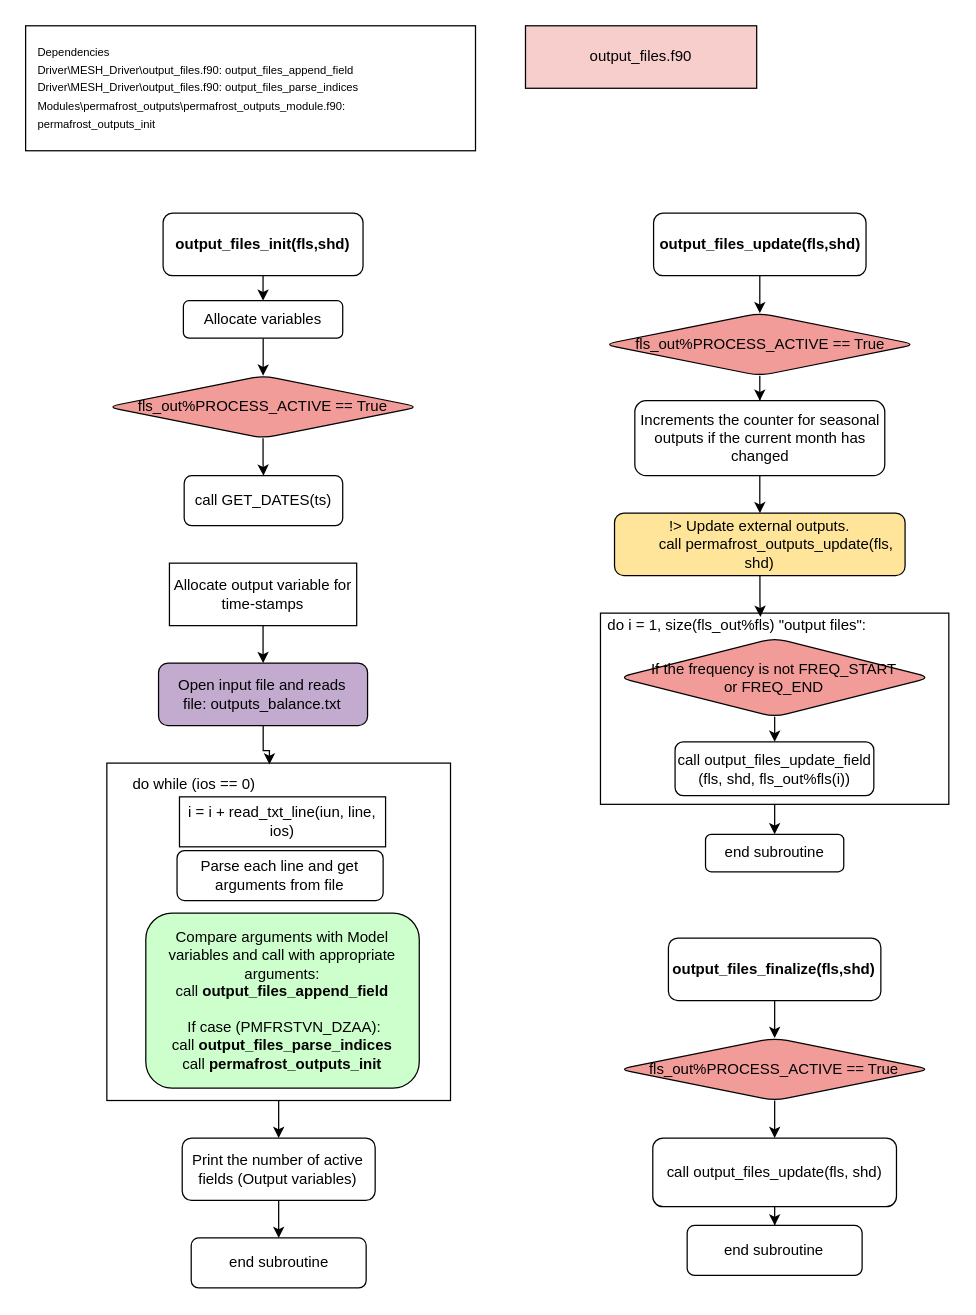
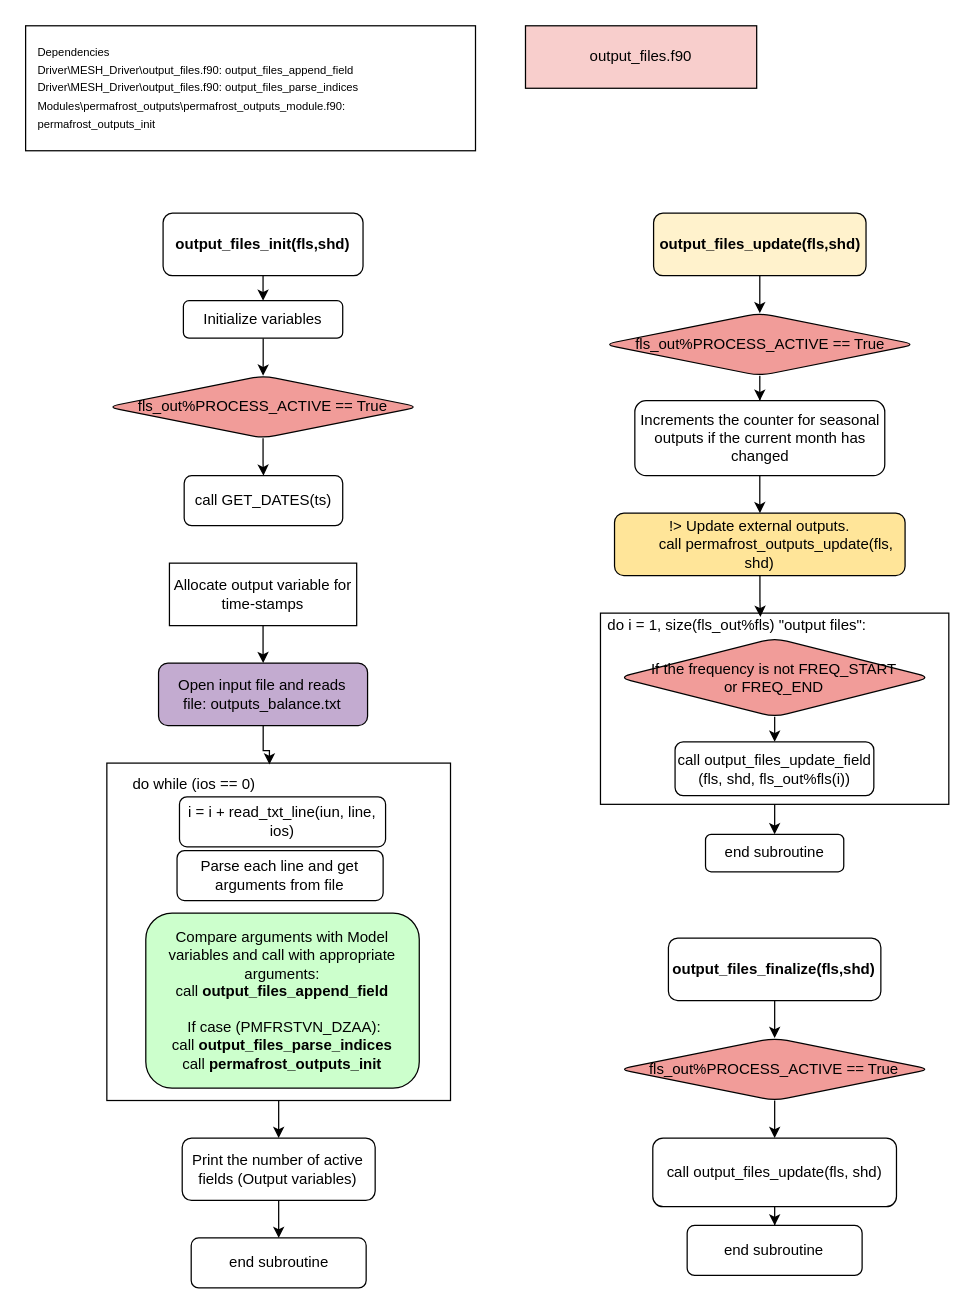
(760, 244) -> (760, 244)
(263, 319) -> (263, 319)
(283, 822) -> (283, 822)
